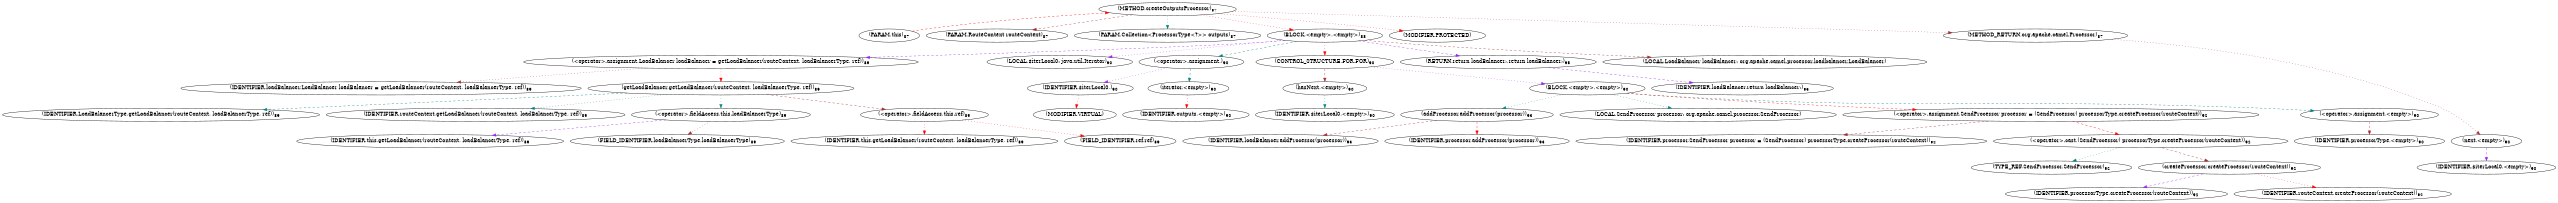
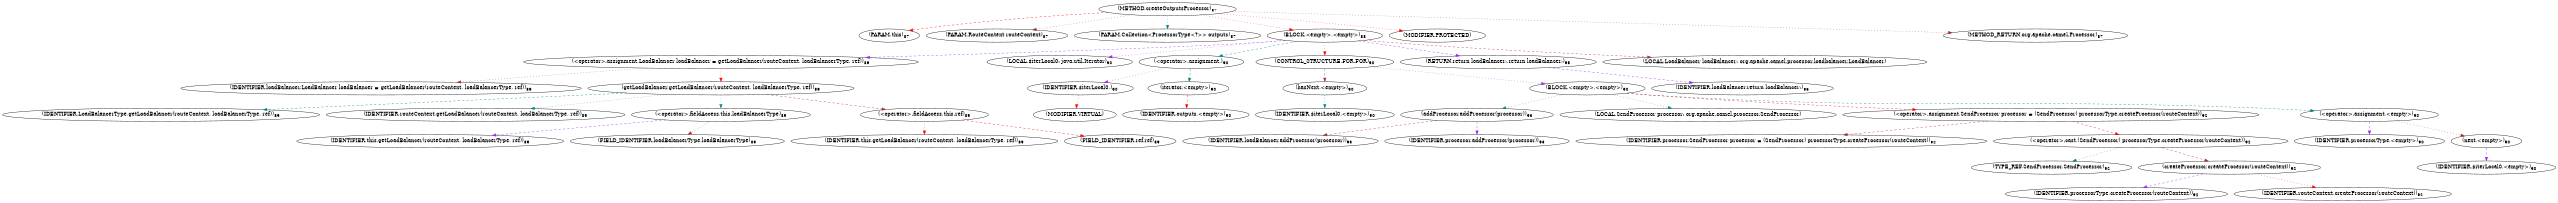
(1009, 20) -> (1010, 19)
(1084, 22) -> (1084, 22)
(2301, 65) -> (2428, 128)
(1187, 100) -> (1187, 100)
(1477, 126) -> (1477, 126)
(2369, 126) -> (2369, 126)
(1021, 128) -> (1021, 128)
